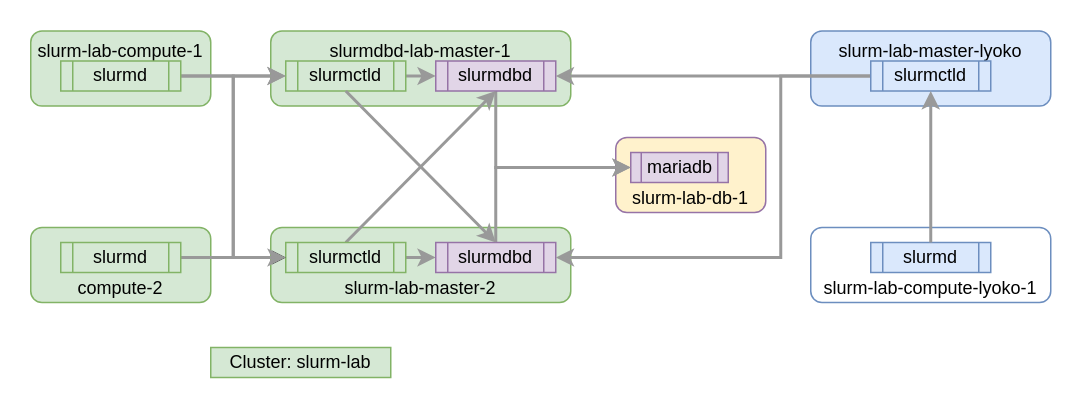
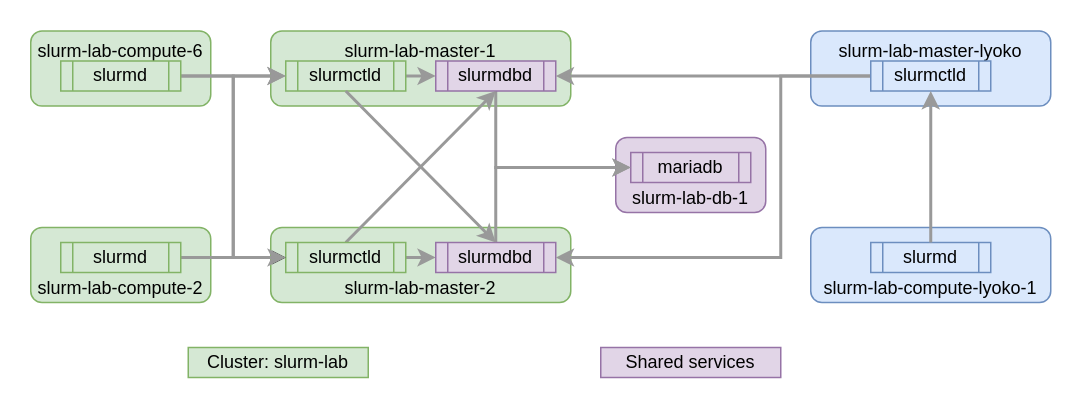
(421, 52) -> (421, 52)
(121, 63) -> (121, 63)
(680, 167) -> (691, 167)
(691, 197) -> (691, 197)
(121, 276) -> (121, 276)
(931, 276) -> (931, 276)
(301, 362) -> (278, 362)
none -> (691, 362)
